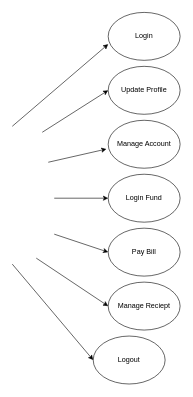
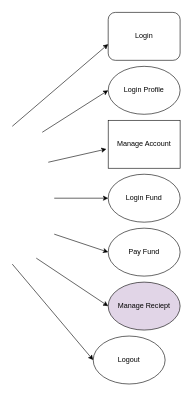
(144, 36) -> (144, 36)
(144, 90) -> (144, 90)
(144, 144) -> (144, 144)
(144, 252) -> (144, 252)
(144, 306) -> (144, 306)
